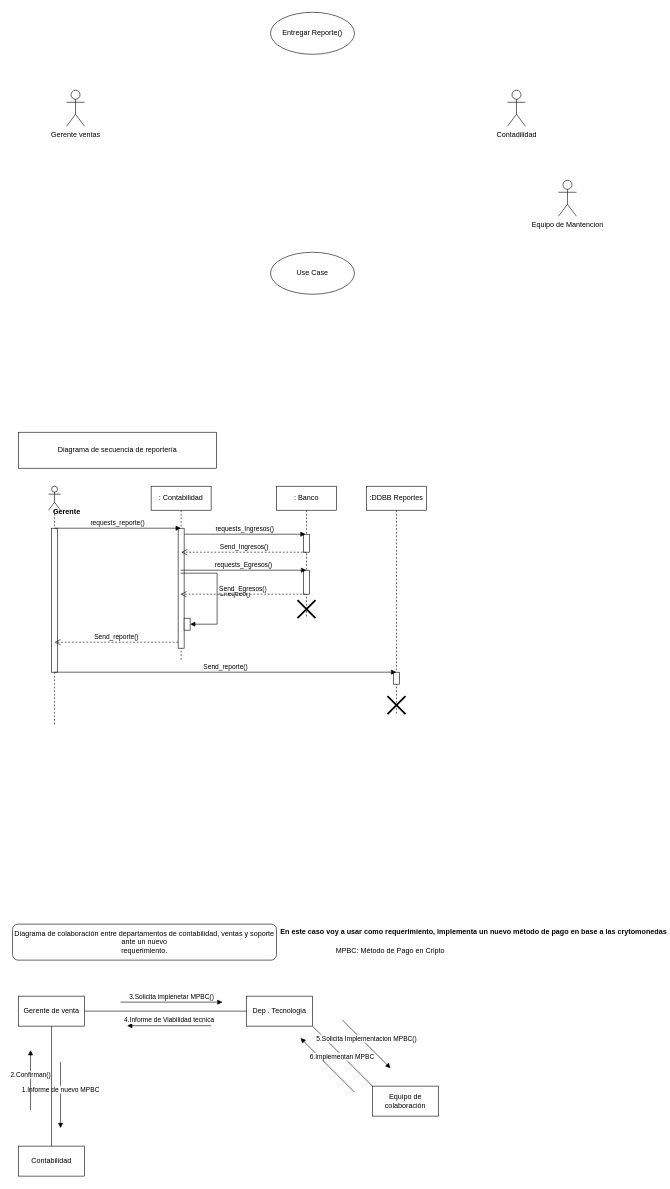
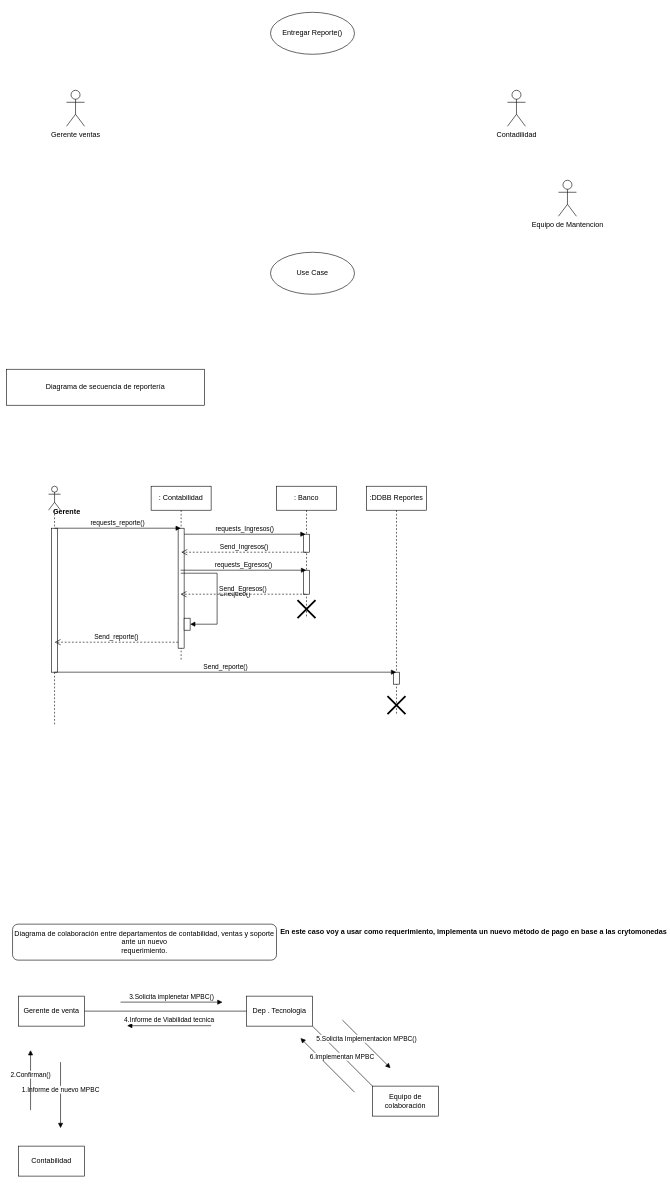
(117, 450) -> (105, 387)
(390, 951) -> none
(51, 1086) -> none
